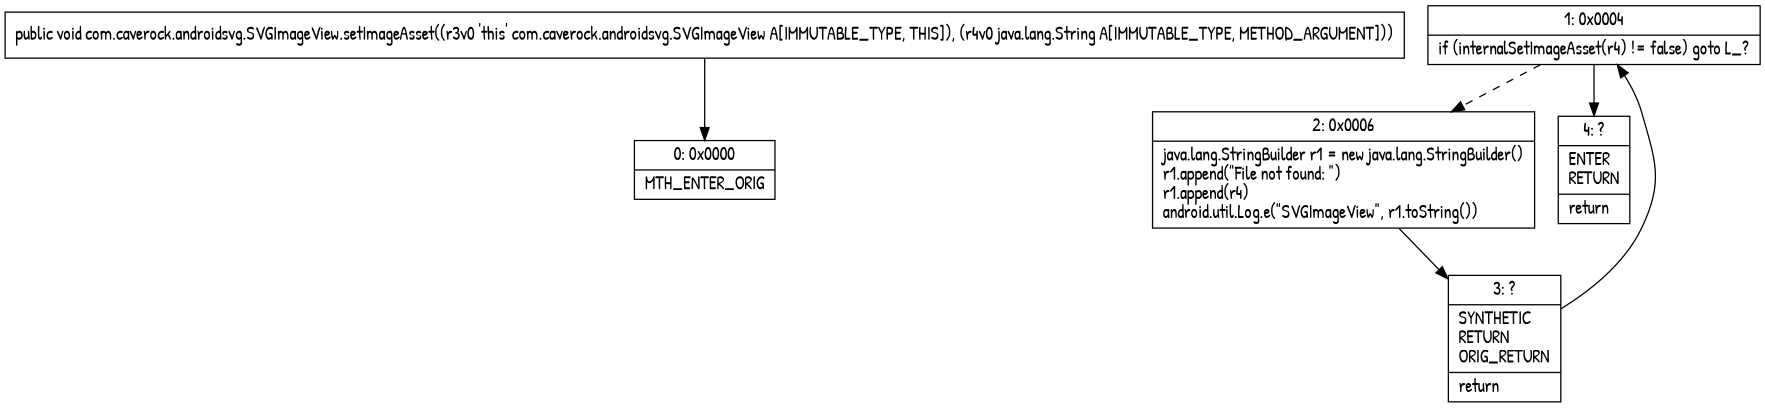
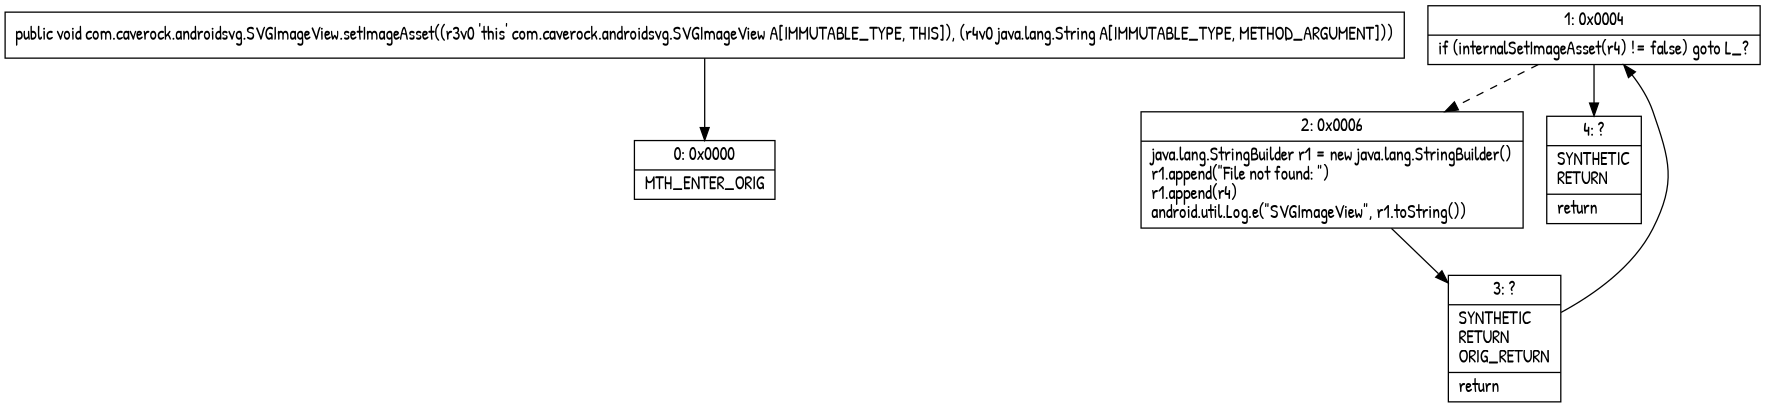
(1590, 160) -> (1594, 160)
